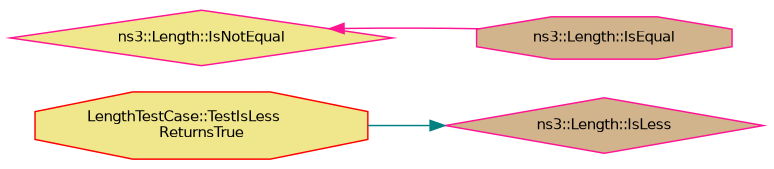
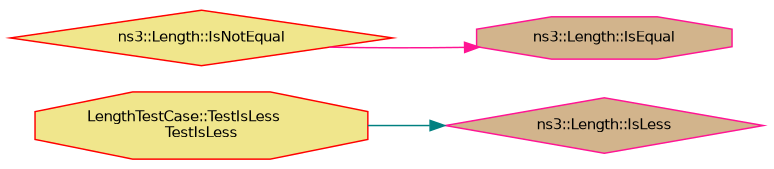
(412, 28) -> (397, 48)
(201, 38) -> (201, 38)
(201, 126) -> (201, 126)
